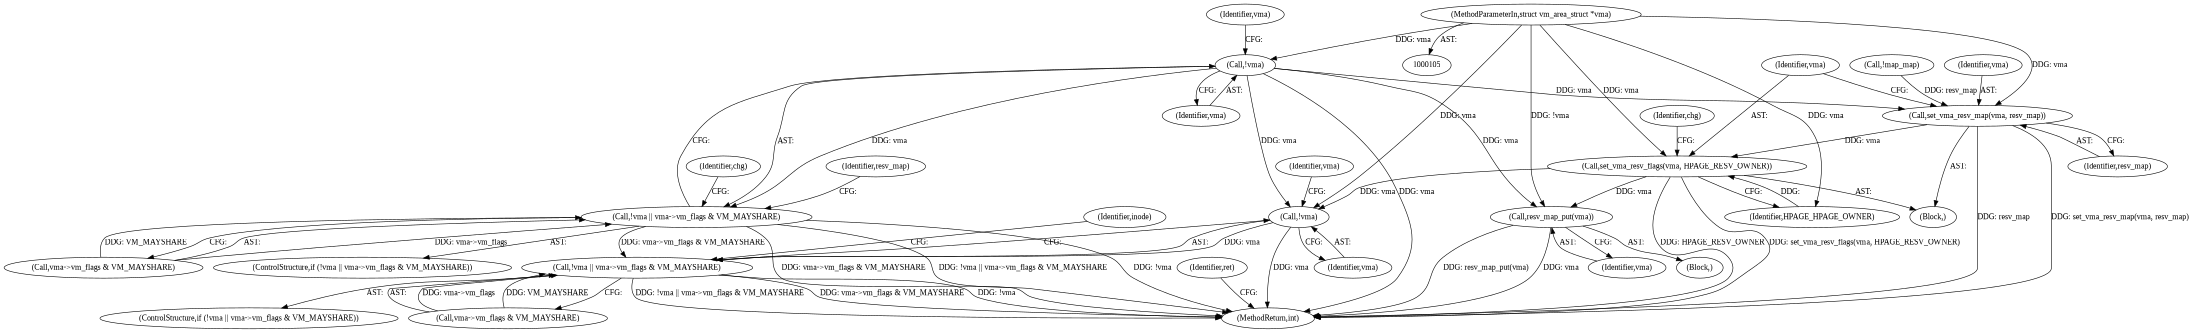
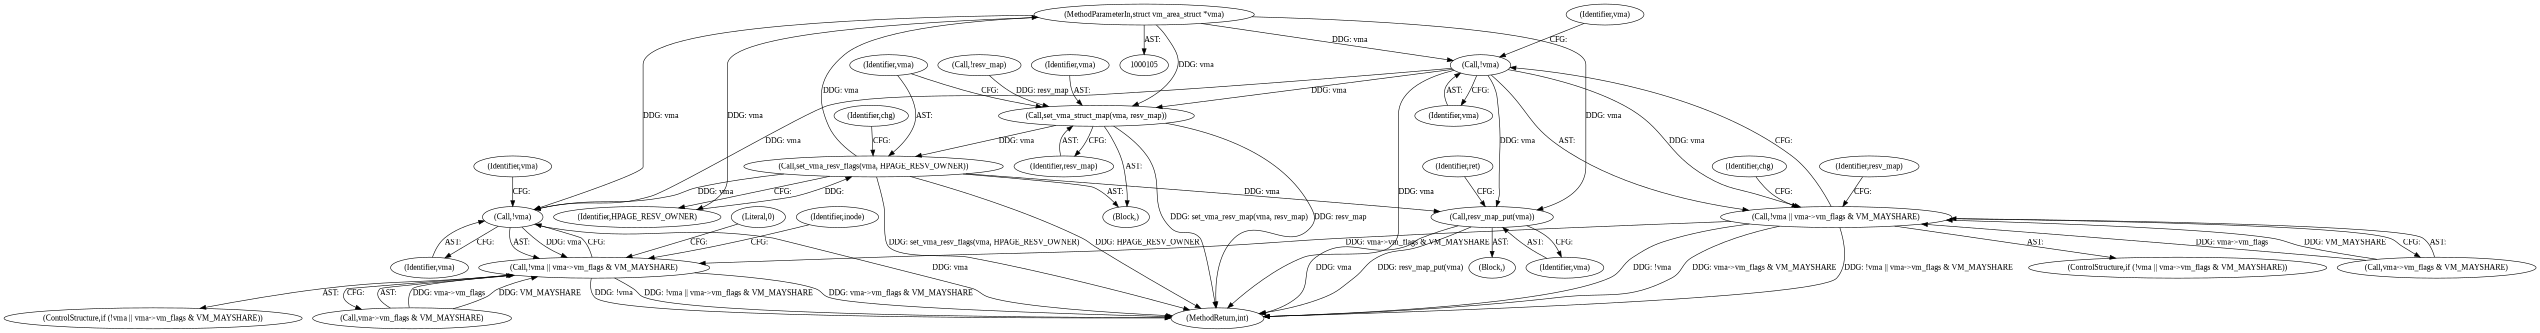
(1892, 65) -> (979, 65)
(1599, 90) -> (877, 39)
(1550, 116) -> (1604, 116)
(1977, 116) -> (1096, 116)
none -> (758, 217)
(1812, 217) -> (637, 217)
(1234, 292) -> (1473, 189)
